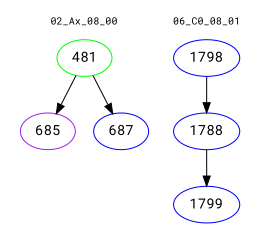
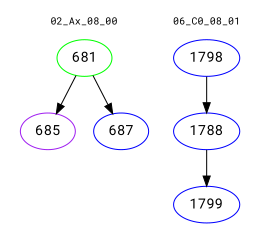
(84, 58) -> (84, 58)
